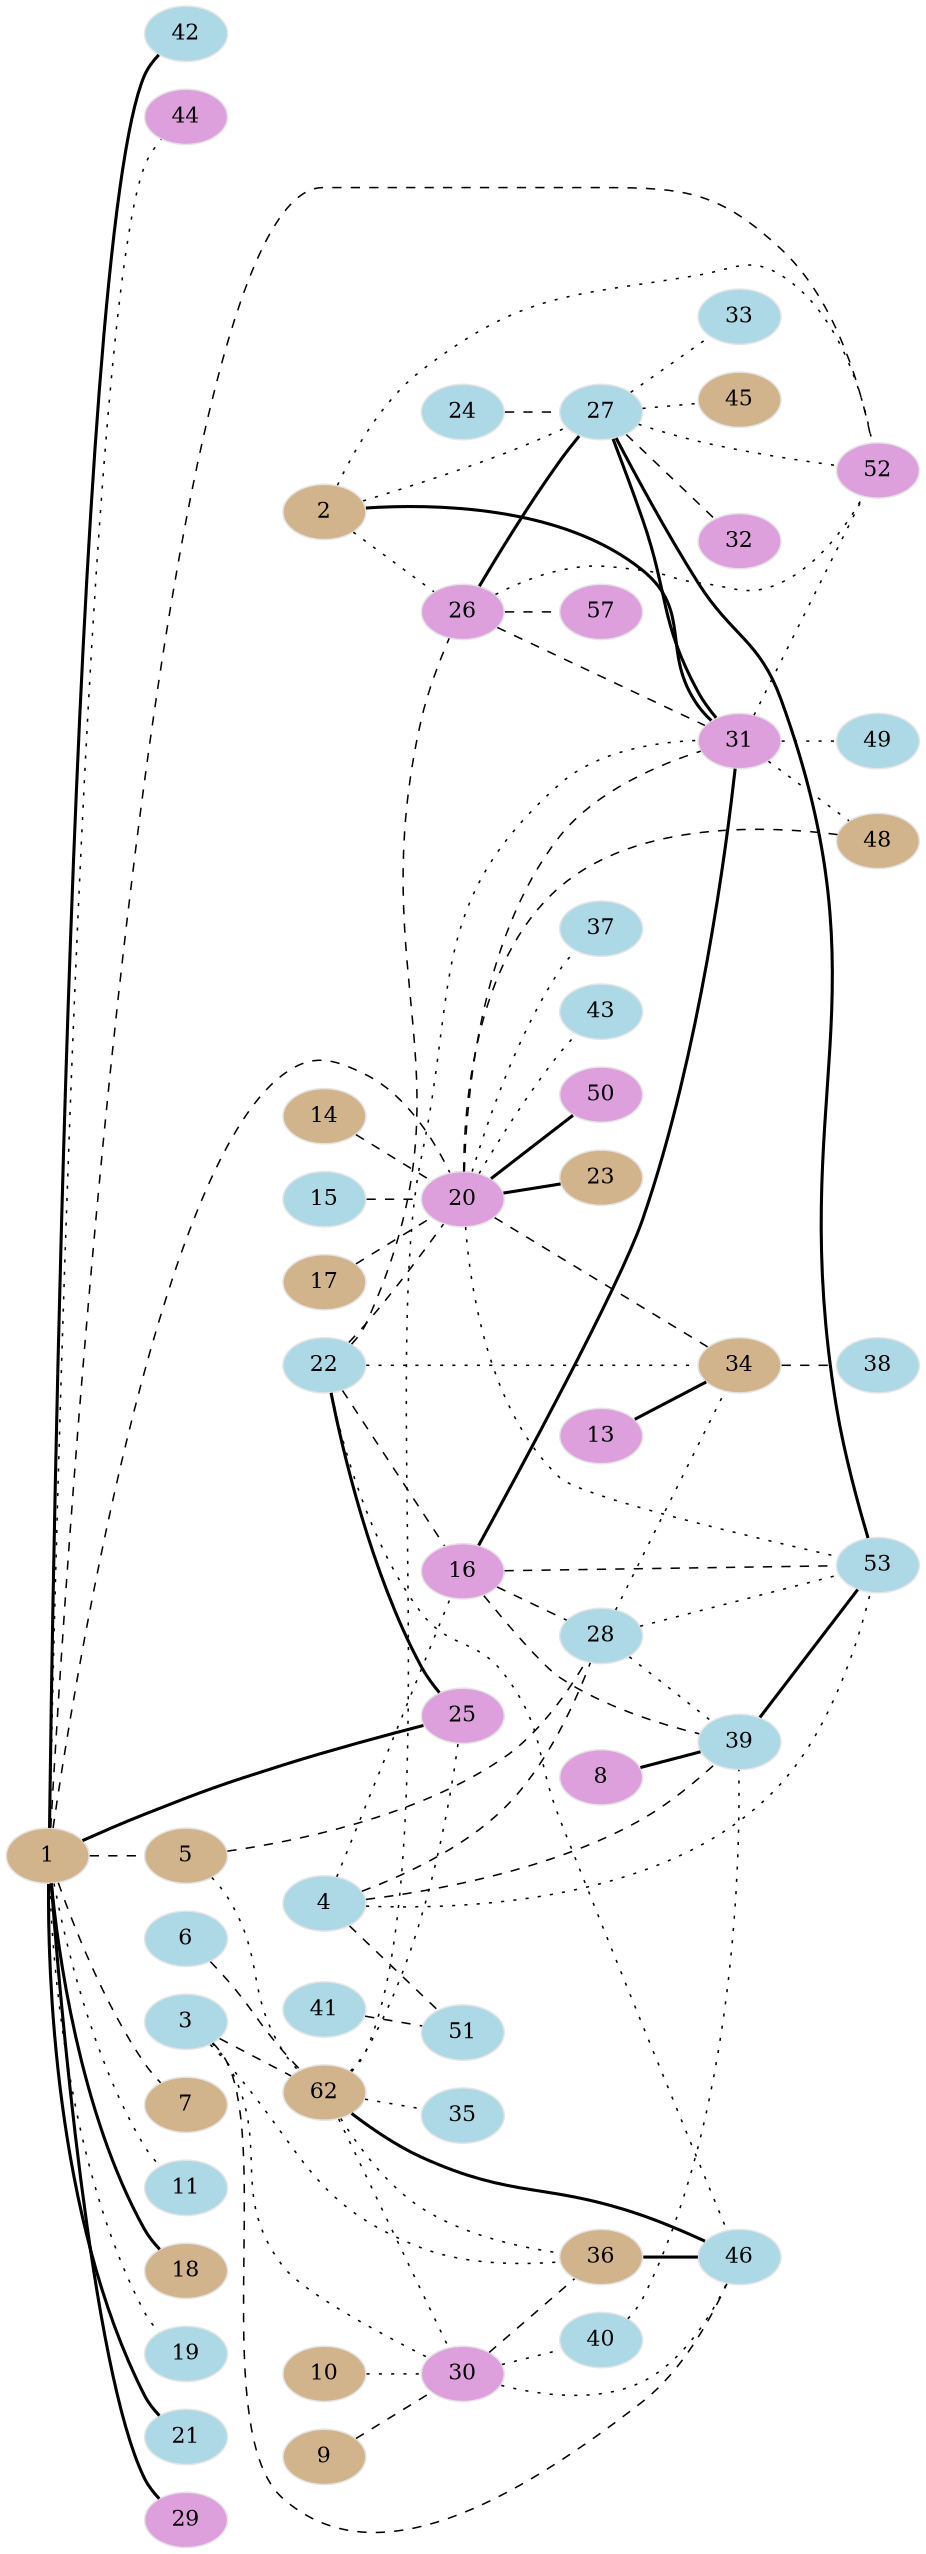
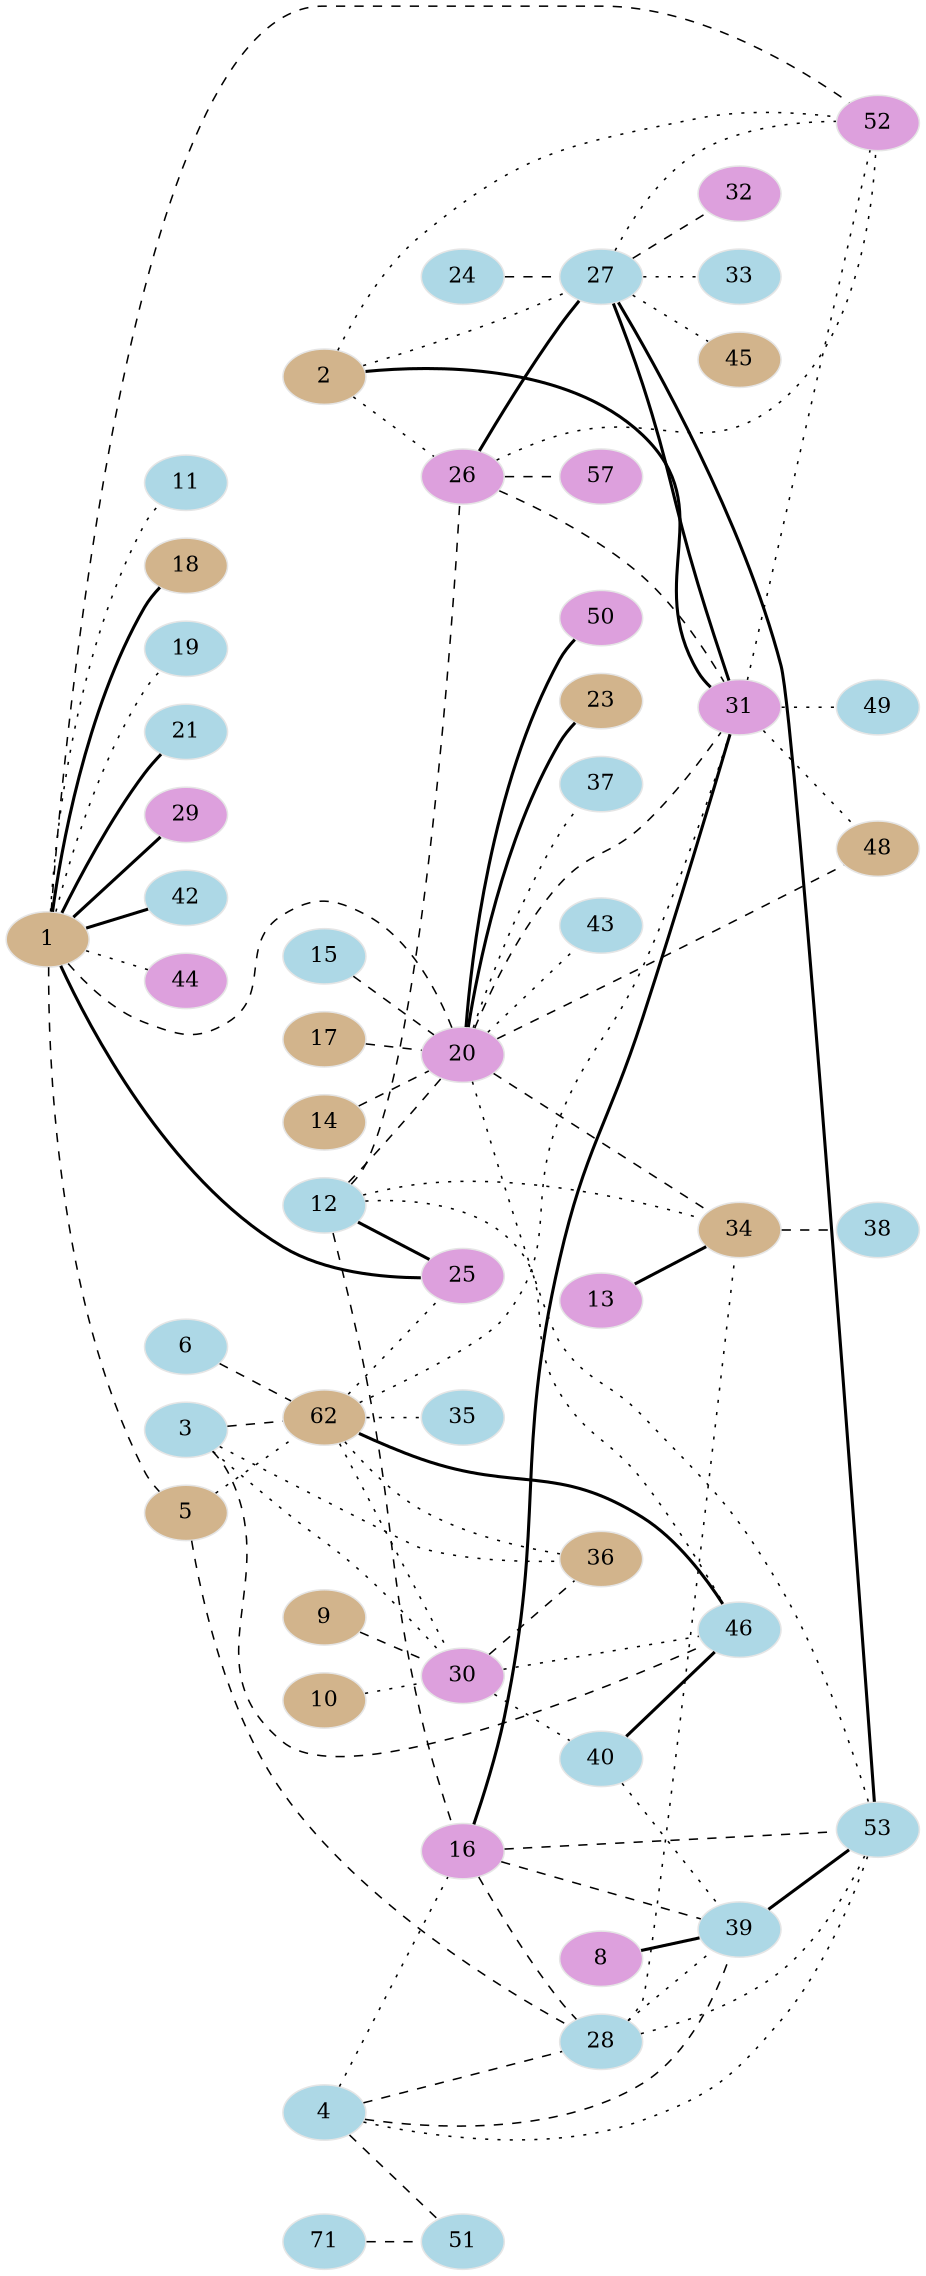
(324, 1365) -> (324, 1205)
(324, 2010) -> (324, 2242)
(186, 2105) -> none
(671, 2257) -> (670, 1694)
